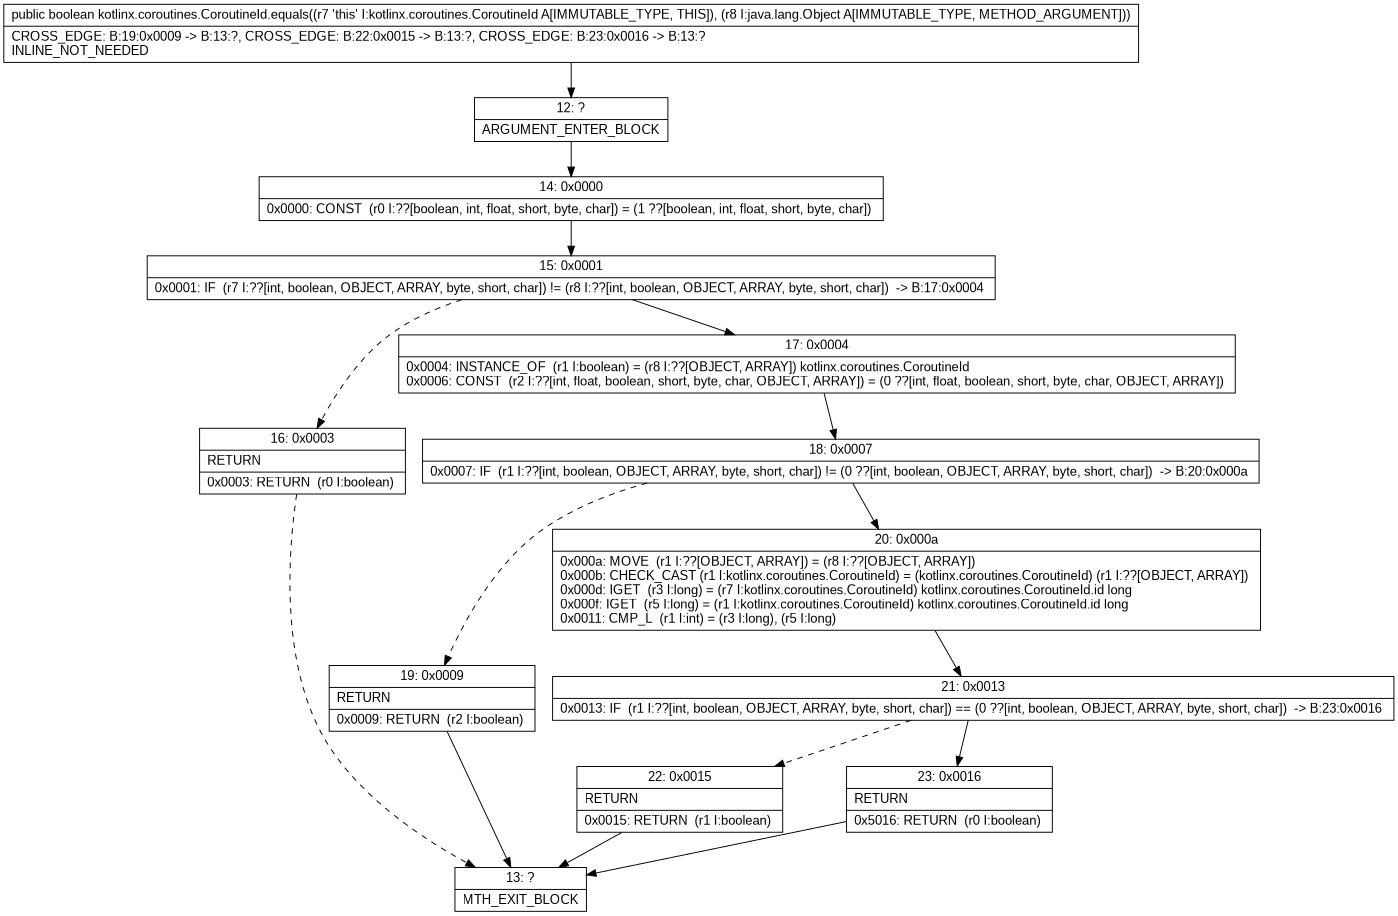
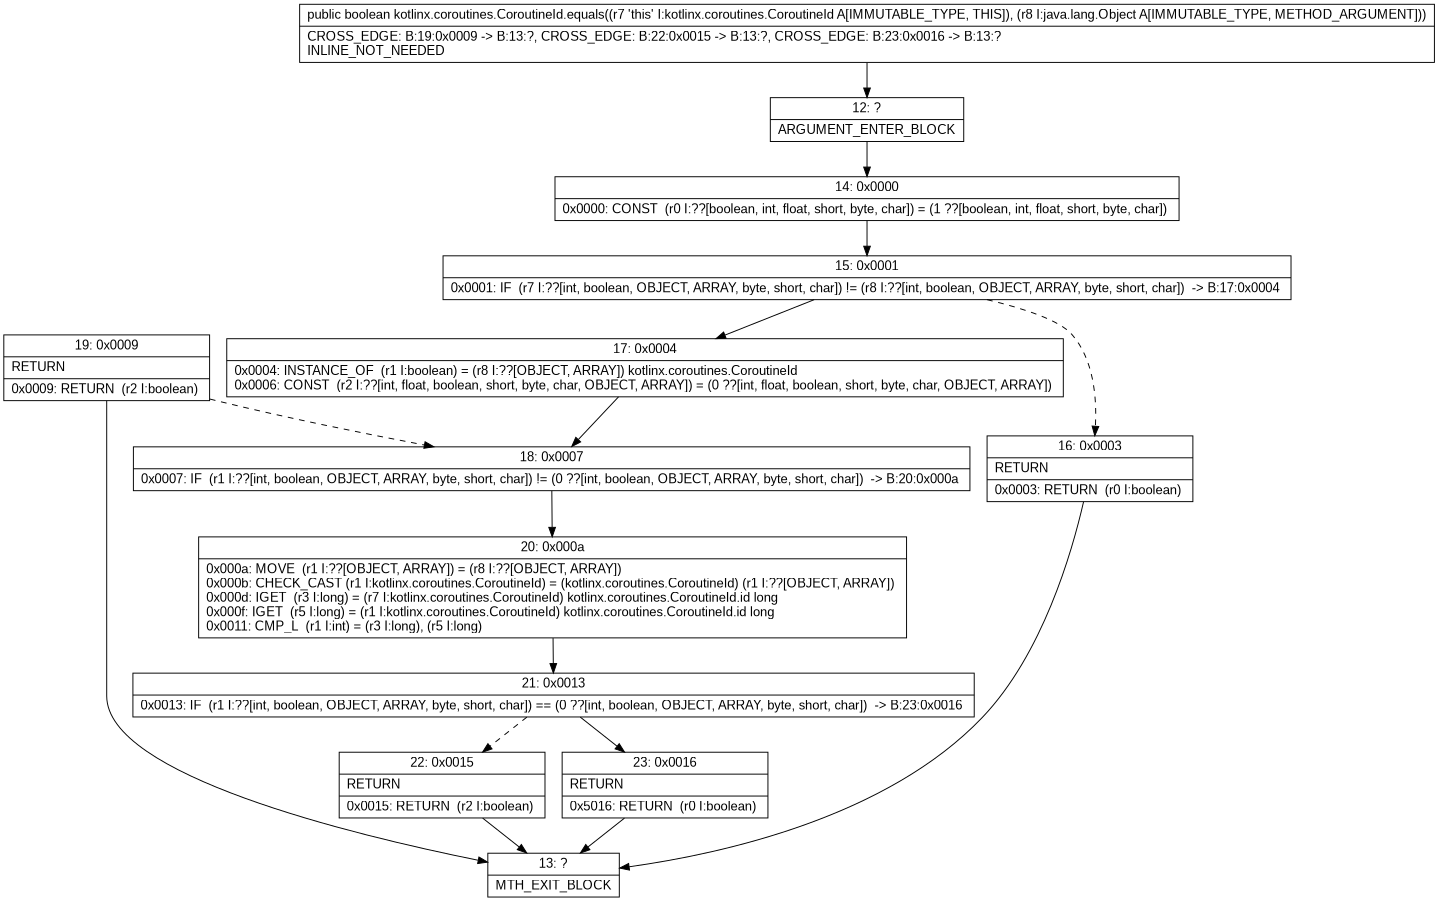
(525, 544) -> (317, 423)
(312, 712) -> (925, 765)
(680, 821) -> (442, 807)
